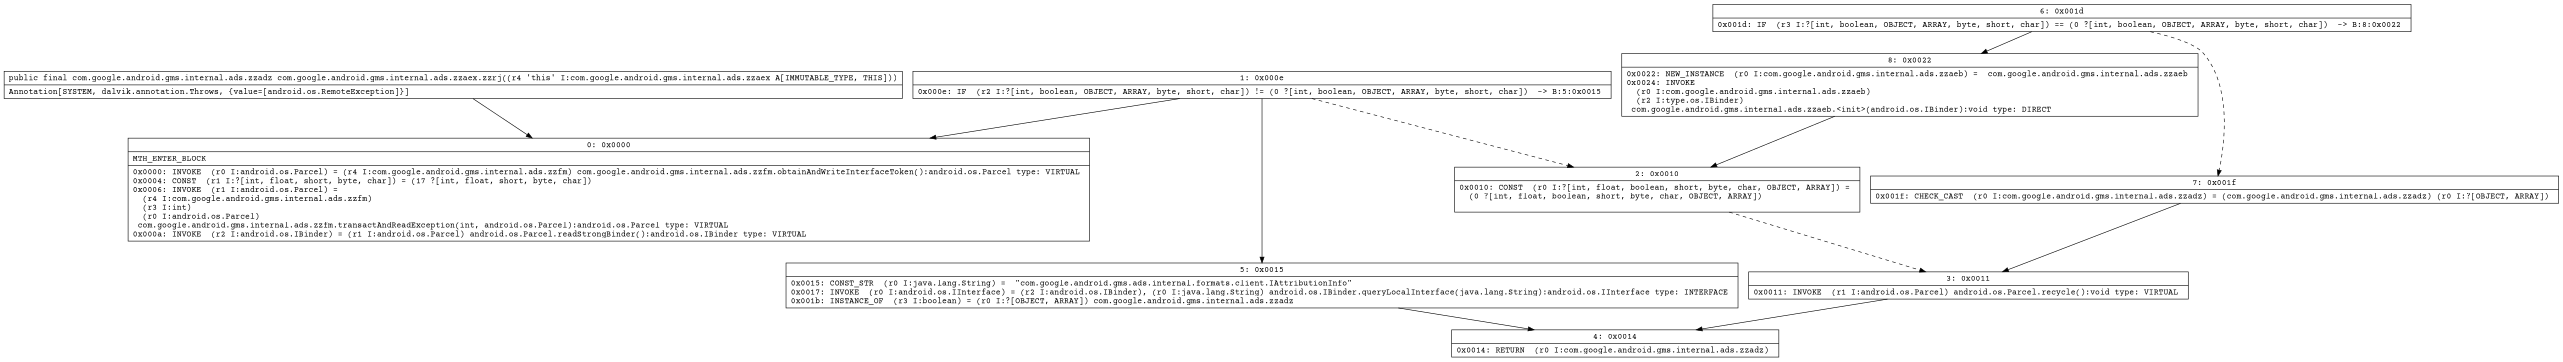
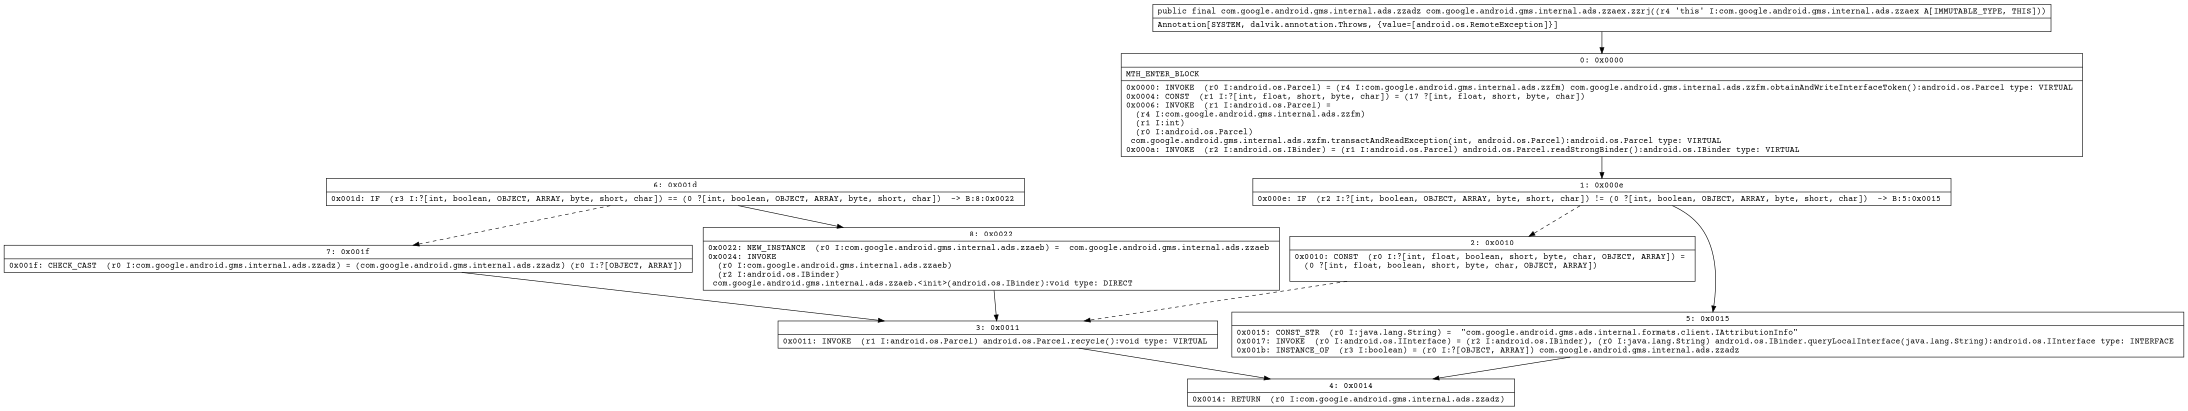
(1685, 100) -> (774, 274)
(1058, 118) -> (1602, 164)
(1776, 141) -> (995, 303)
(162, 207) -> (1156, 123)
